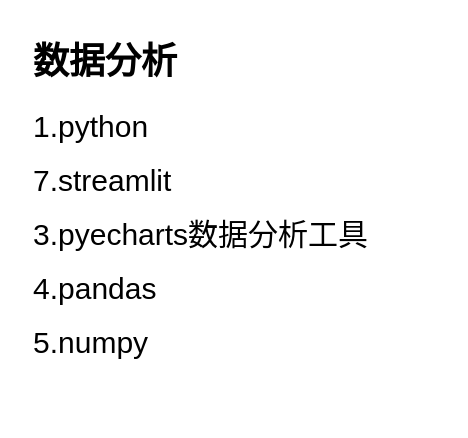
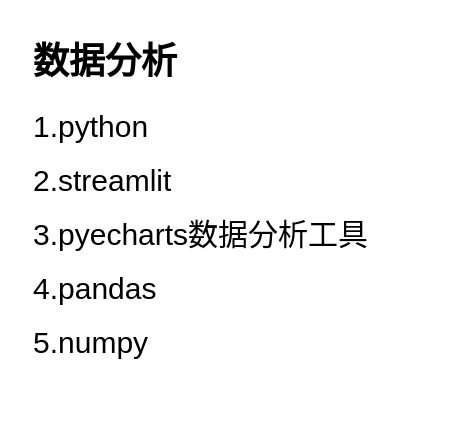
(141, 106) -> (141, 106)
